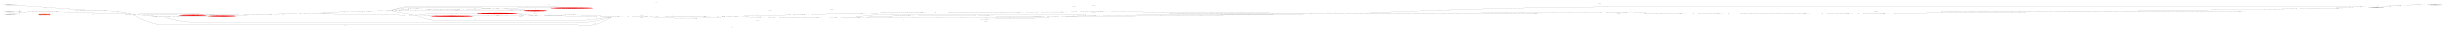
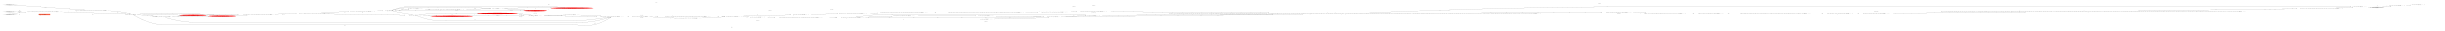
(2436, 5) -> none
